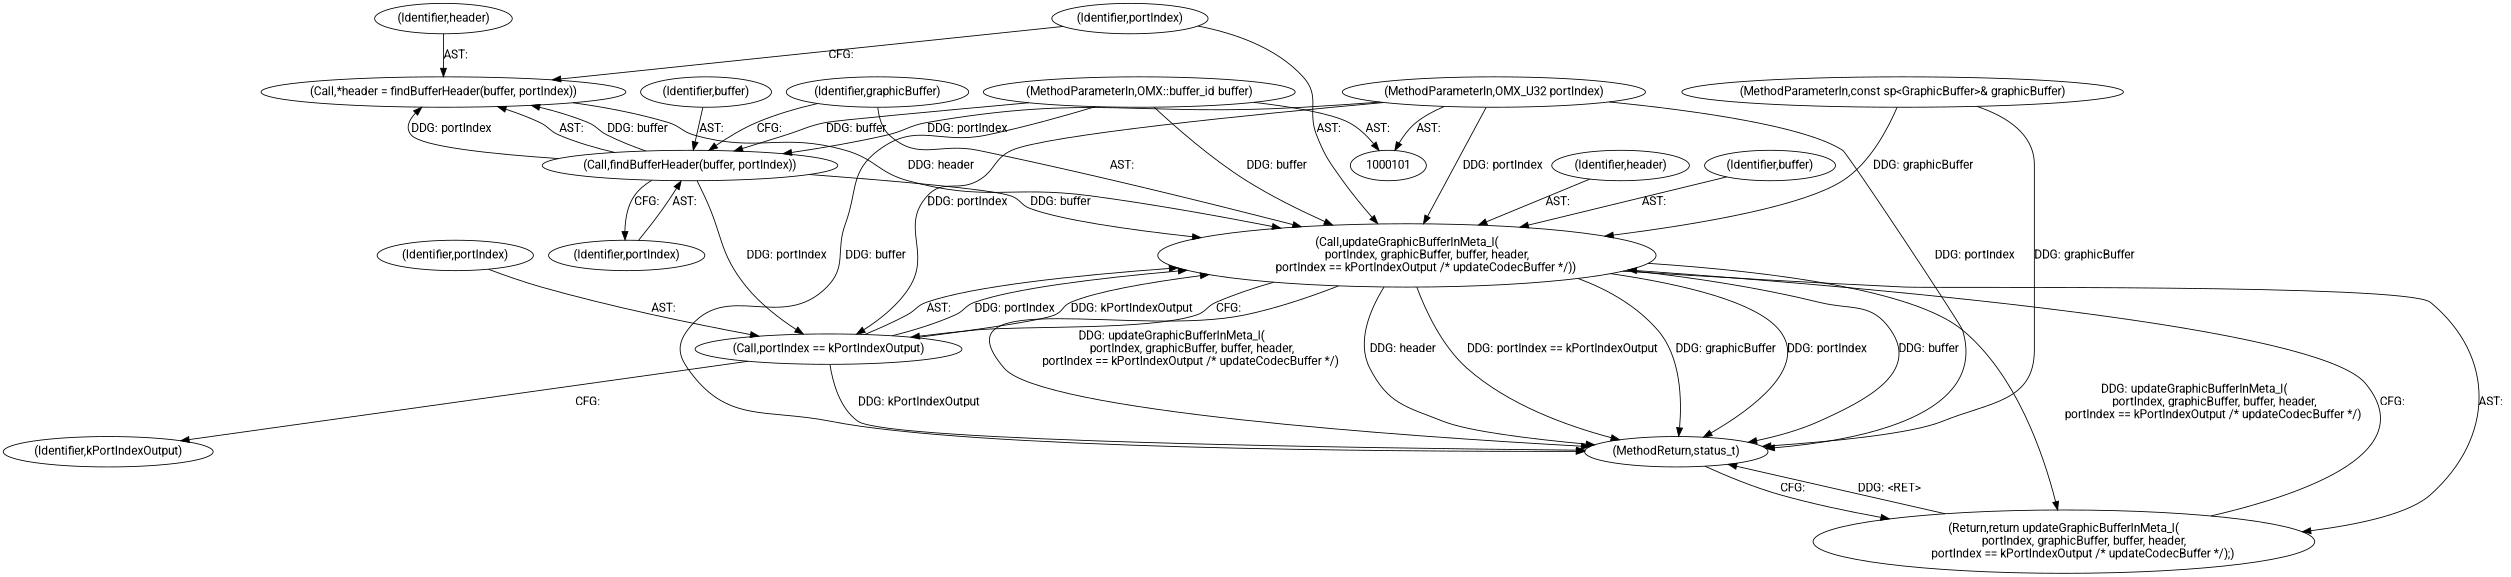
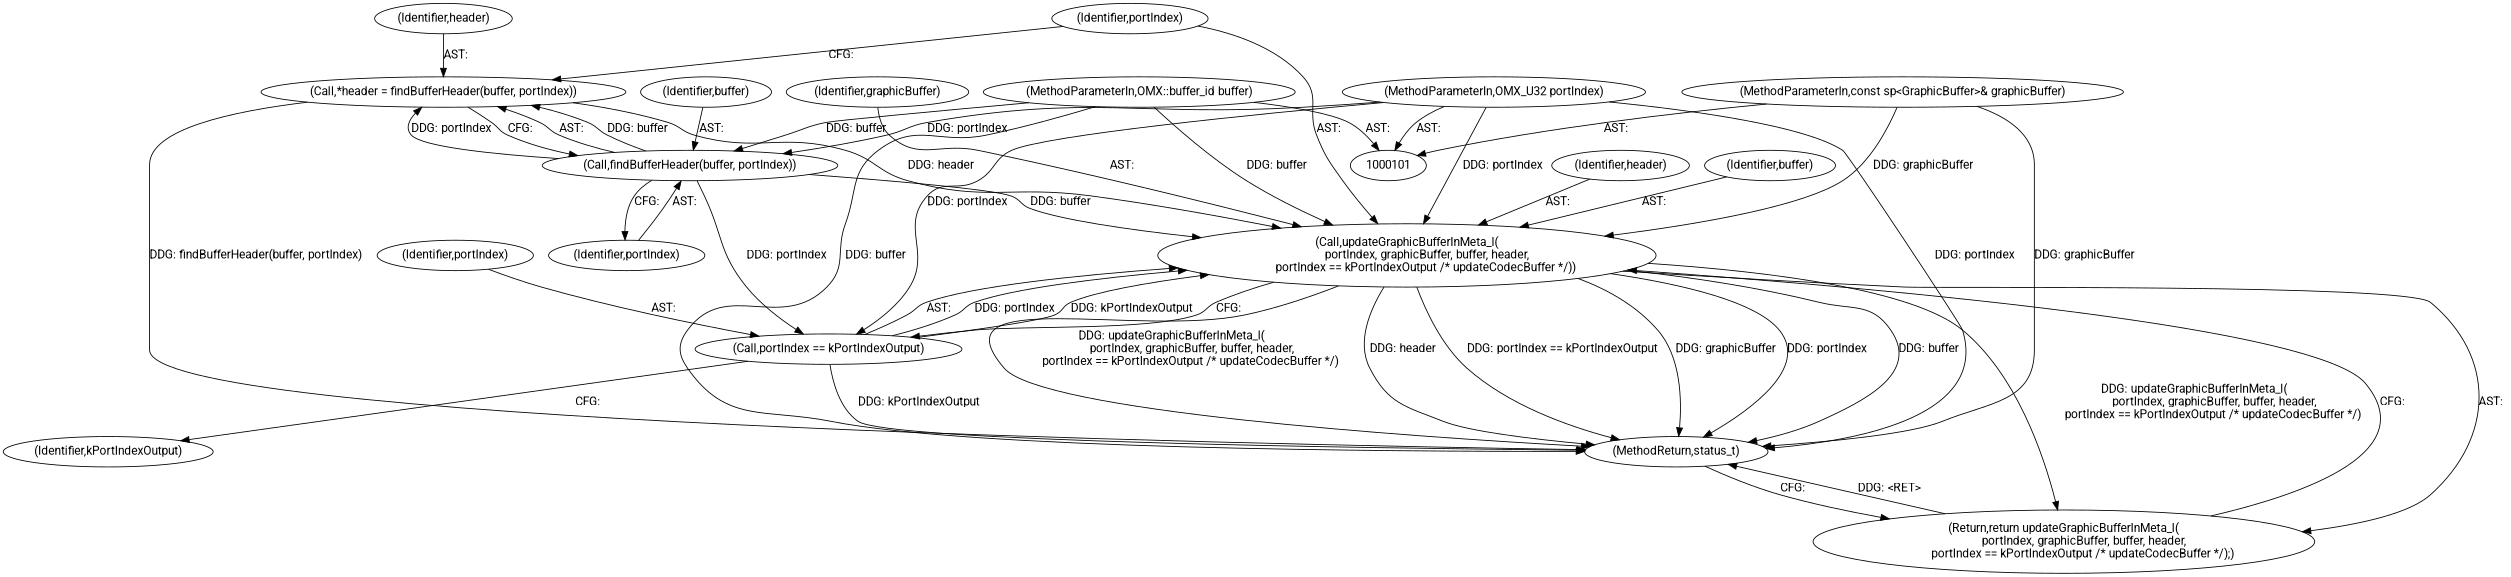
(765, 119) -> (515, 138)
none -> (1595, 124)
none -> (677, 421)
